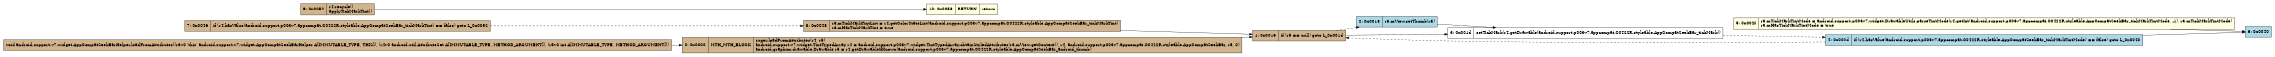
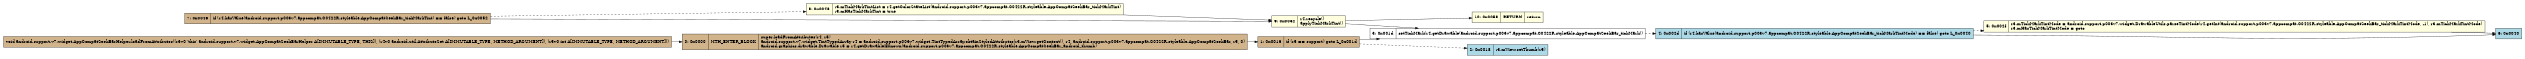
(338, 9) -> (1309, 21)
none -> (880, 20)
(962, 26) -> (965, 9)
(1465, 26) -> (1380, 26)
(1797, 26) -> (2048, 29)
(1185, 32) -> (1196, 17)
(1312, 36) -> (1322, 42)
(1587, 42) -> (1977, 31)
(731, 45) -> (733, 42)
